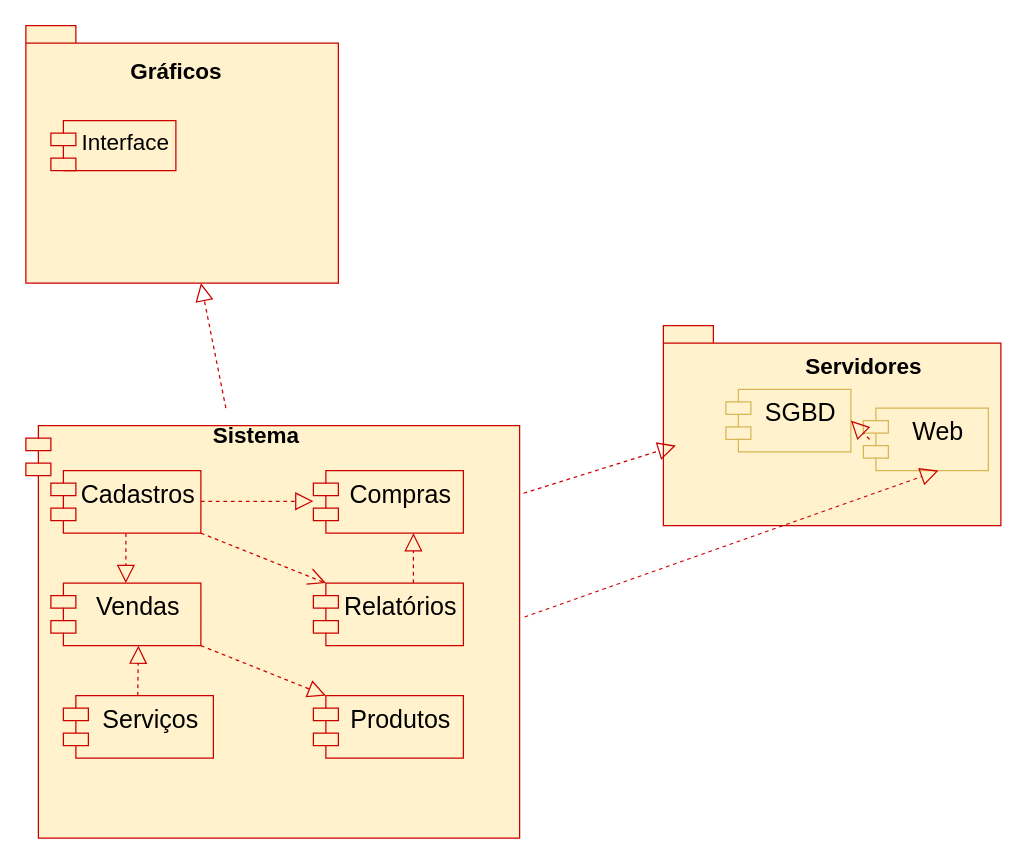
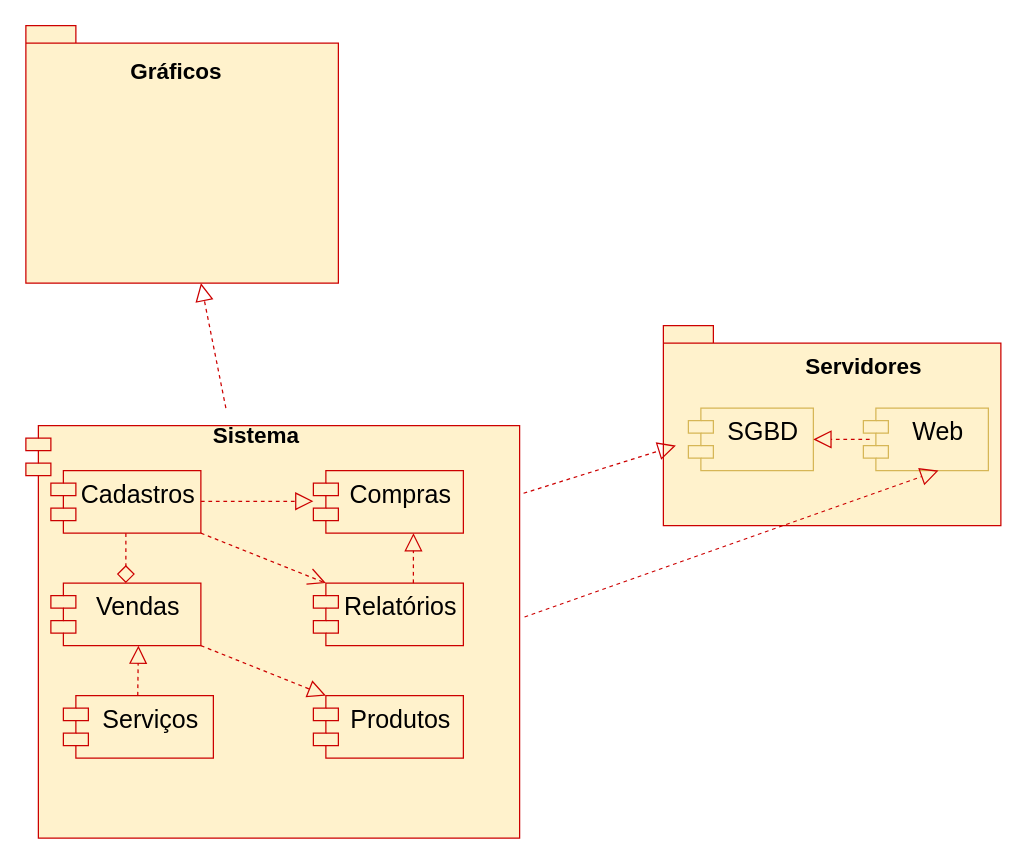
(113, 146) -> none
(788, 421) -> (751, 439)
(126, 564) -> (126, 564)
